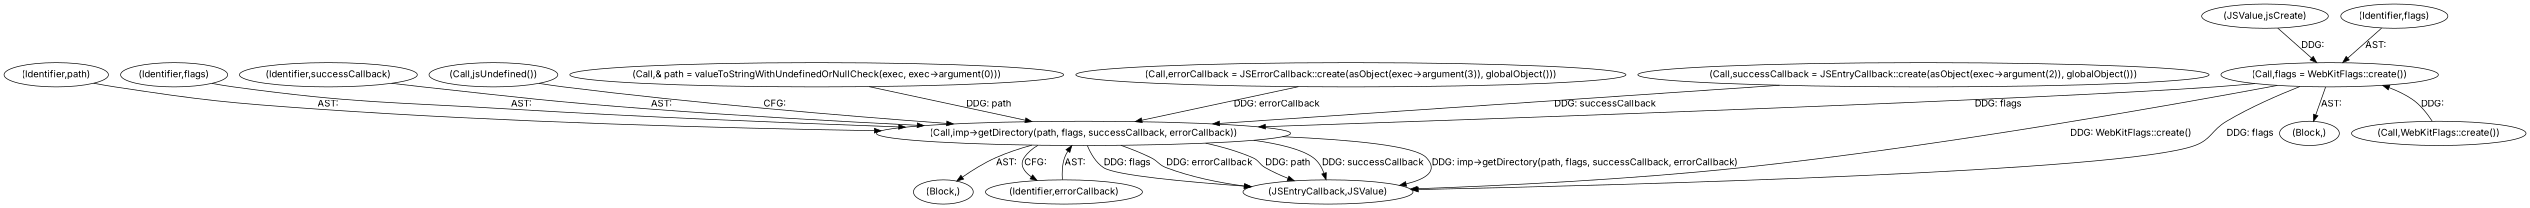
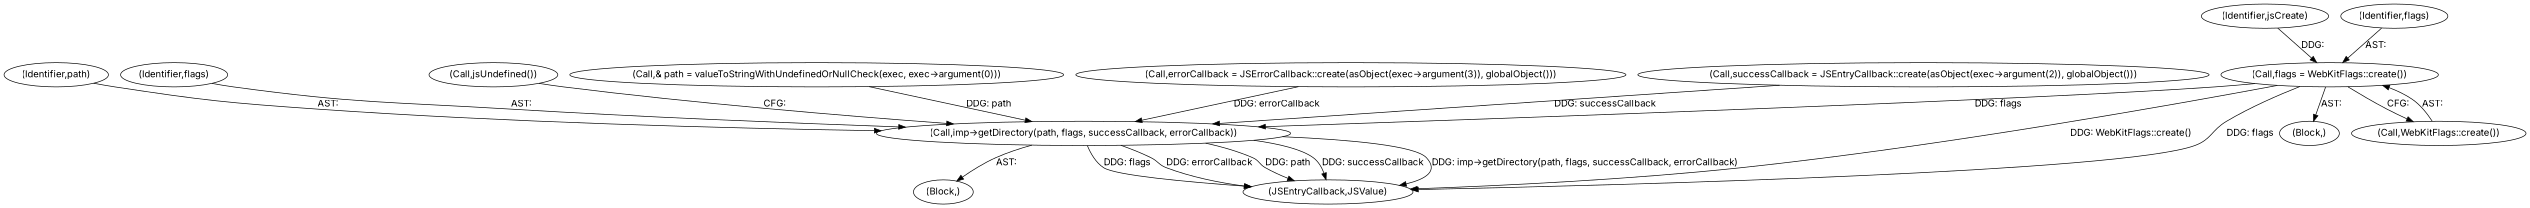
(2265, 16) -> (2265, 16)
(328, 75) -> none
none -> (2377, 104)
(2434, 104) -> (2434, 104)
(1064, 192) -> none
